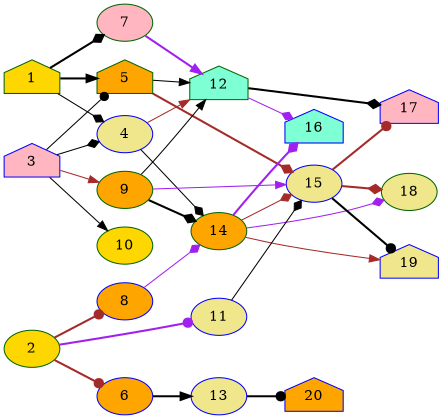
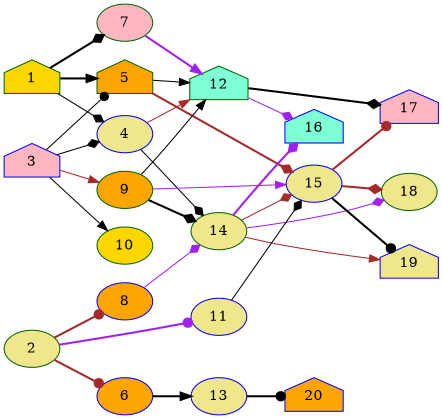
(219, 231) -> (219, 231)
(32, 349) -> (32, 349)
